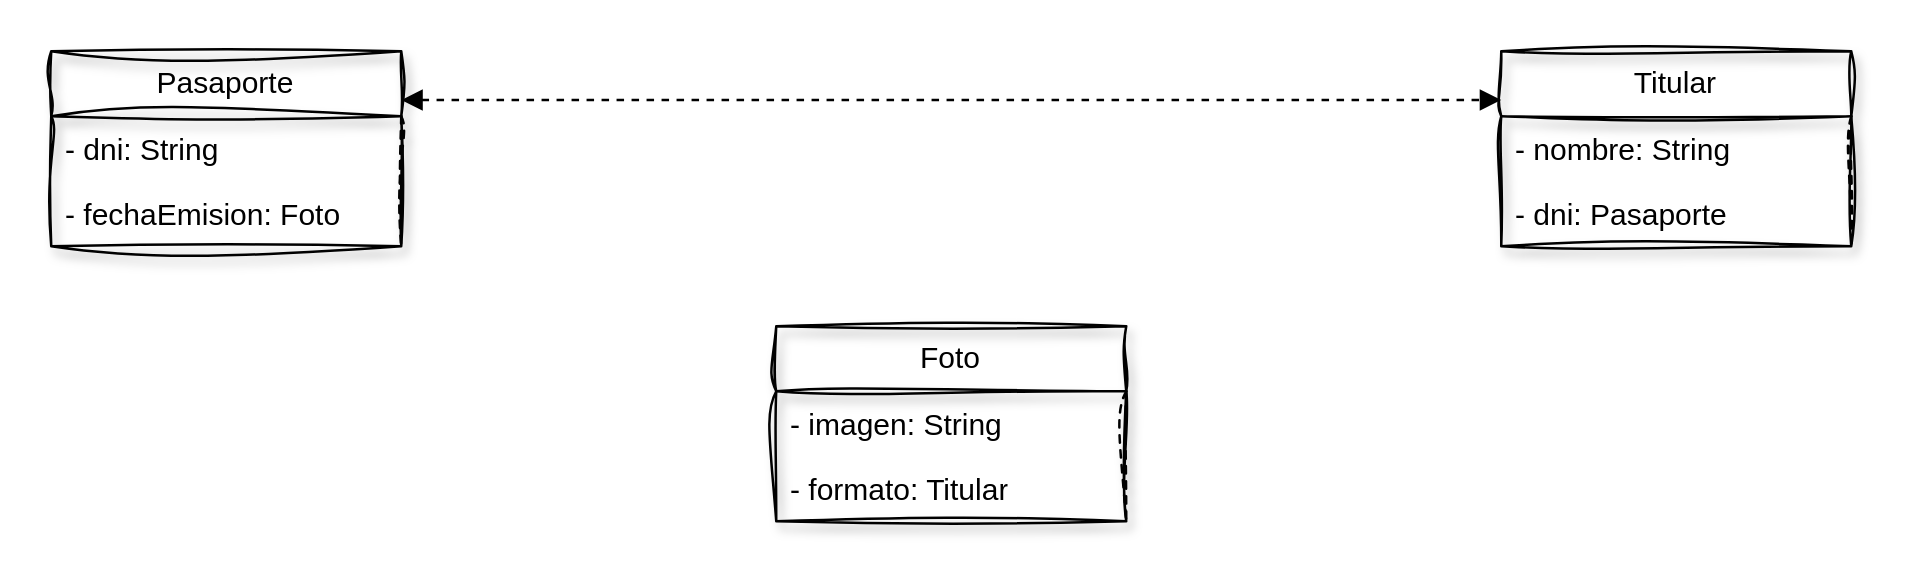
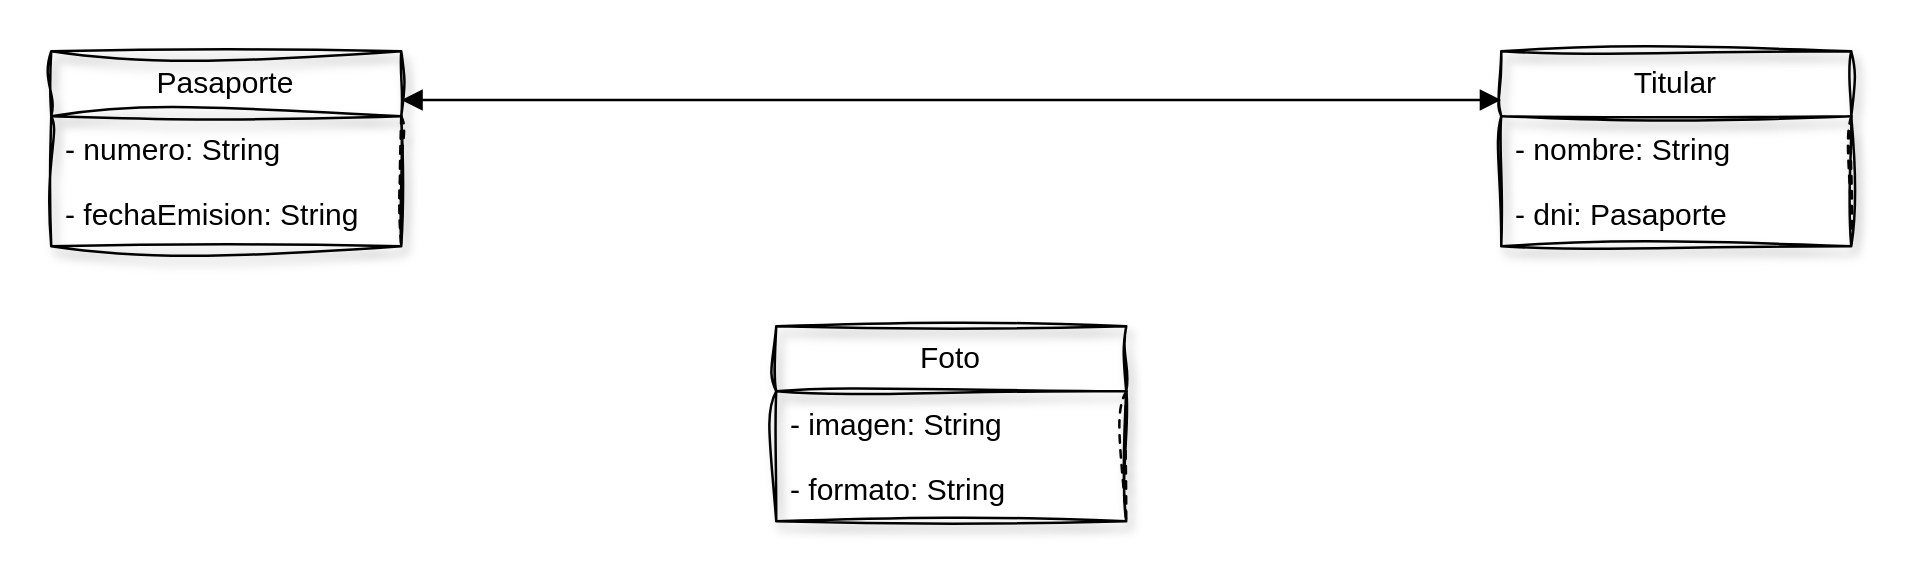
(954, 100) -> (954, 100)
(156, 152) -> (185, 152)
(215, 217) -> (228, 217)
(923, 492) -> (918, 492)
